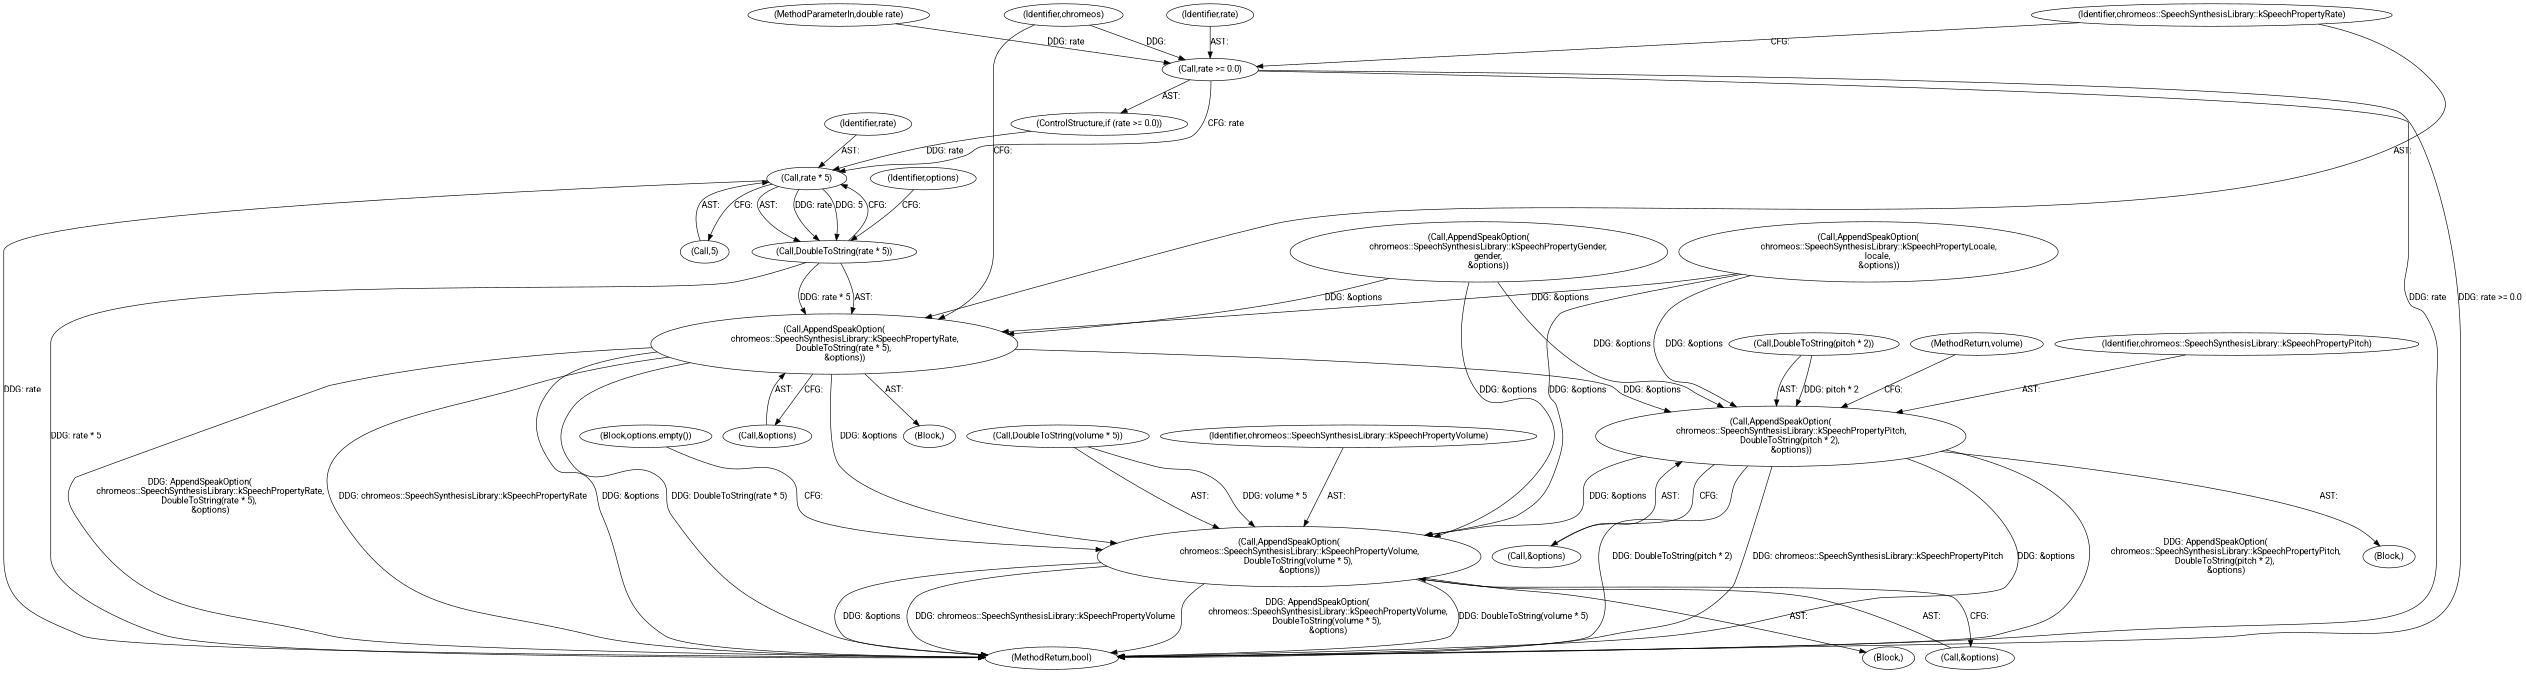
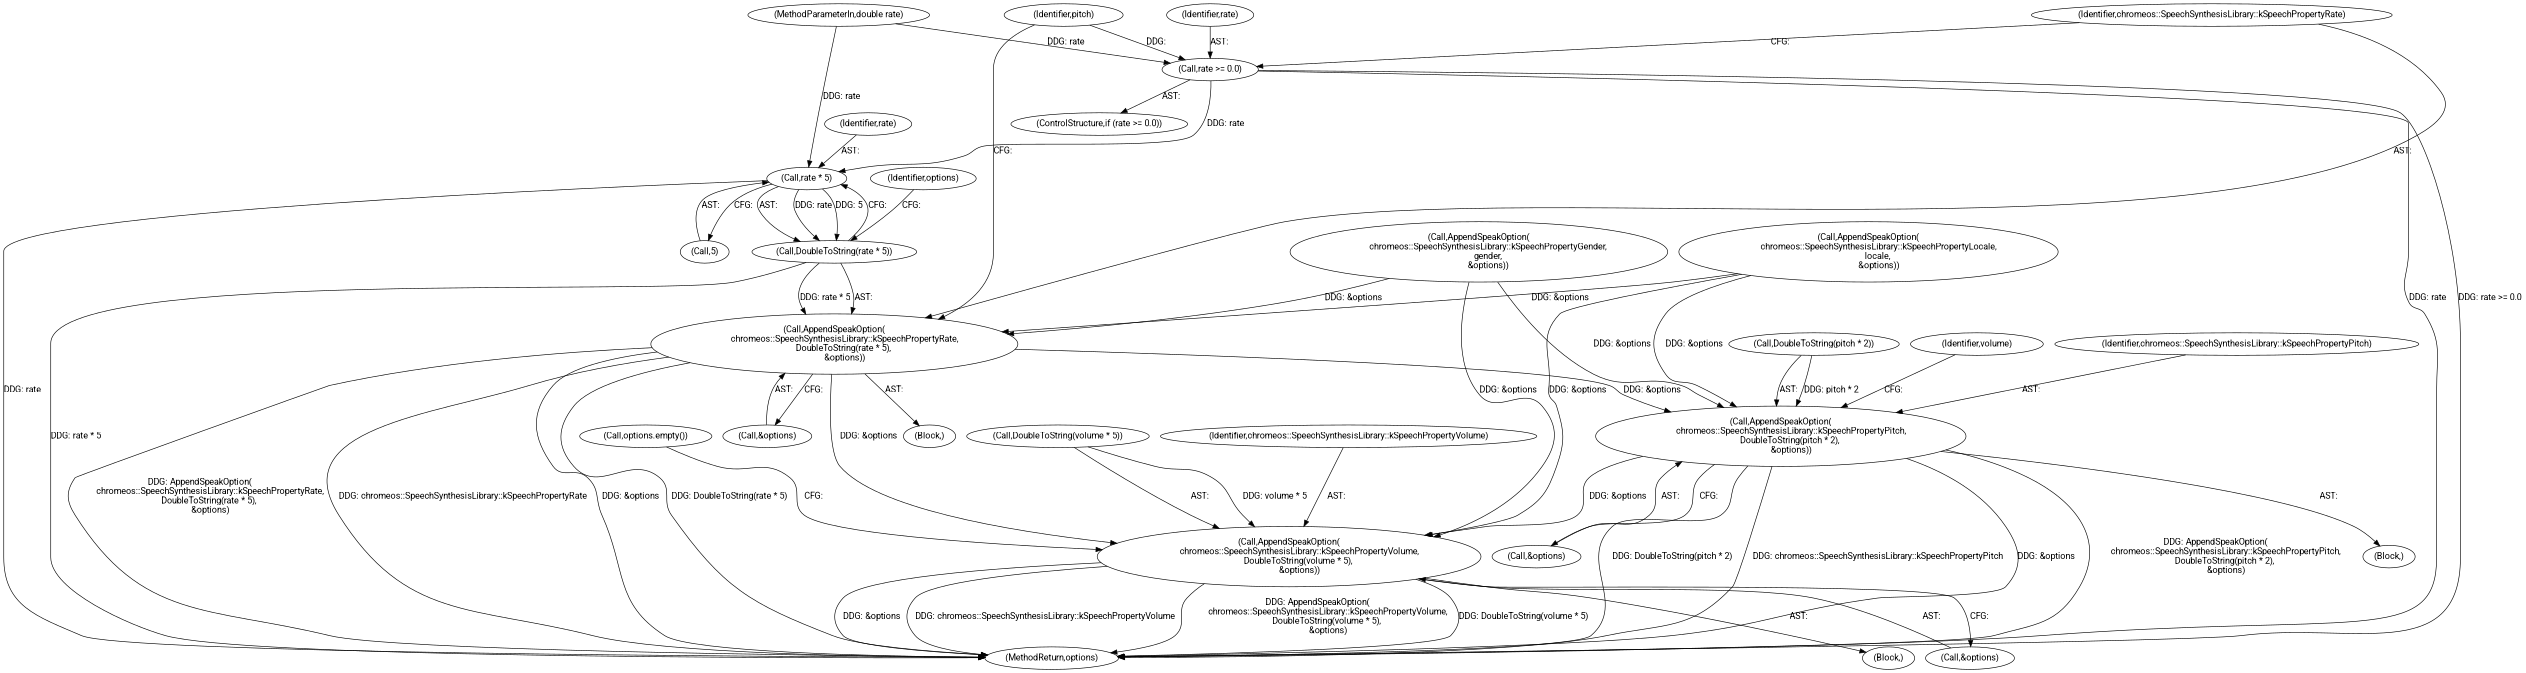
(1064, 15) -> (1064, 15)
(1226, 124) -> (1226, 124)
(934, 145) -> (823, 93)
(1977, 344) -> (1977, 344)
(646, 436) -> (646, 436)
(1052, 658) -> (1052, 658)
